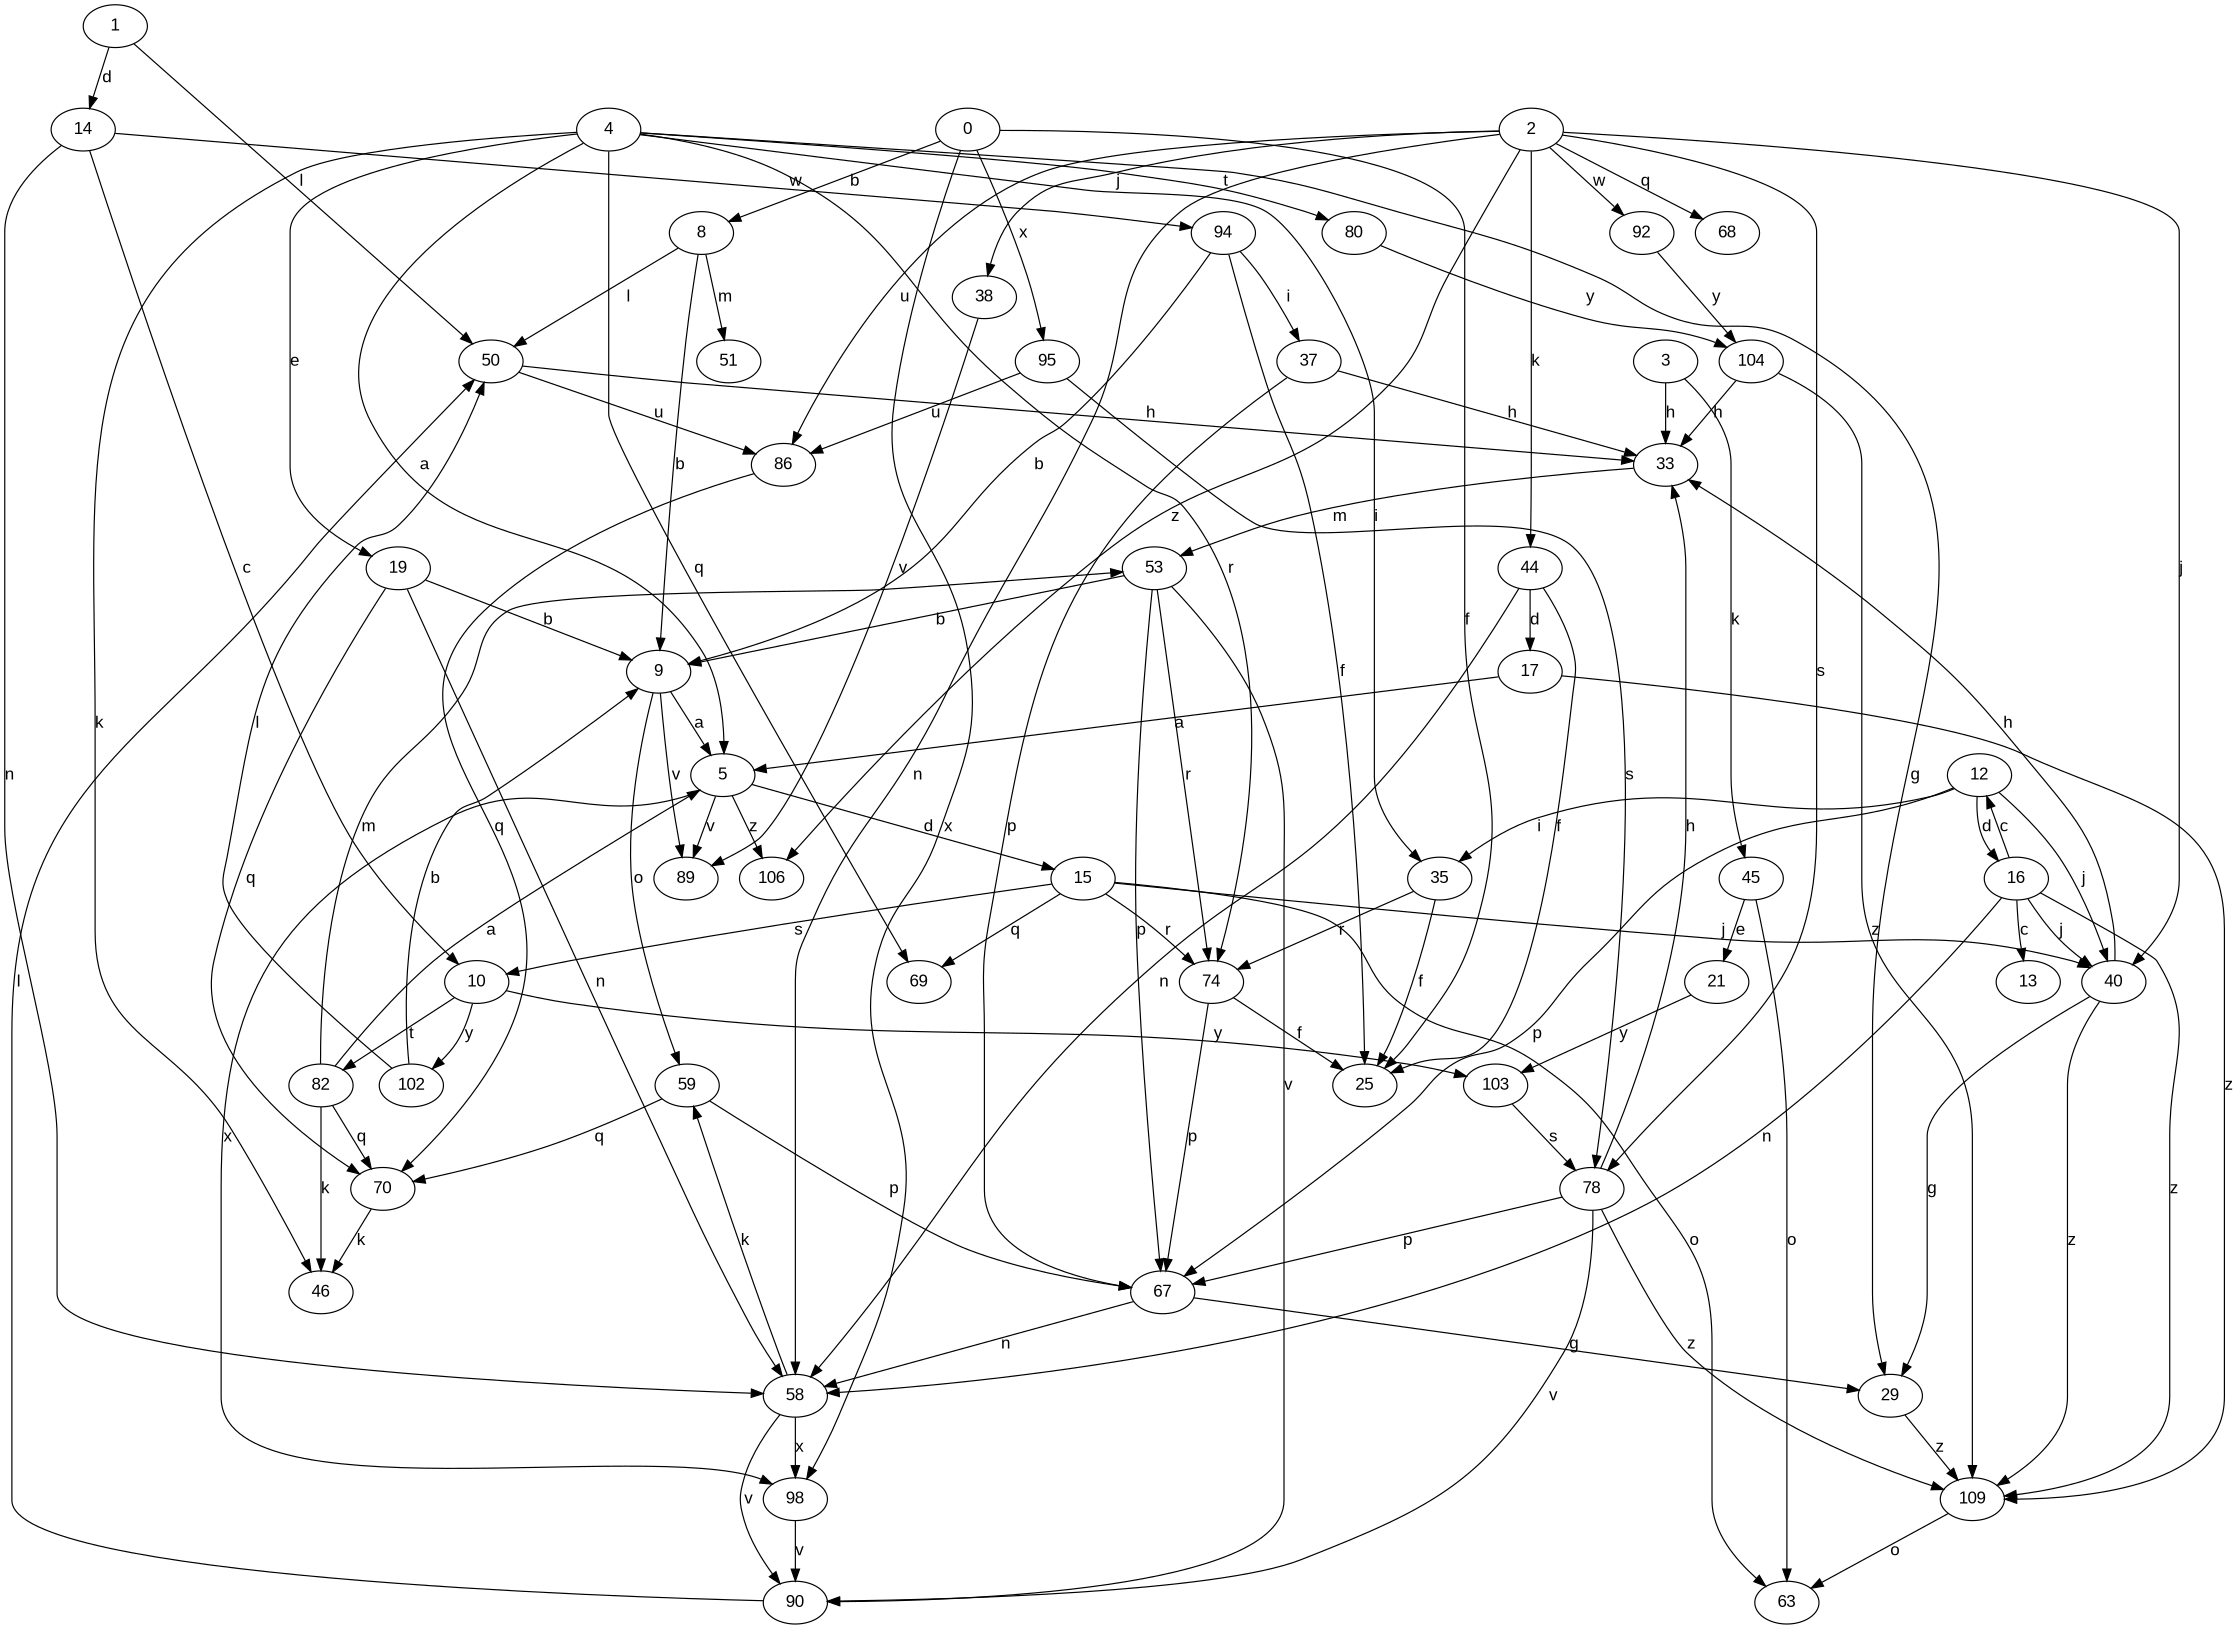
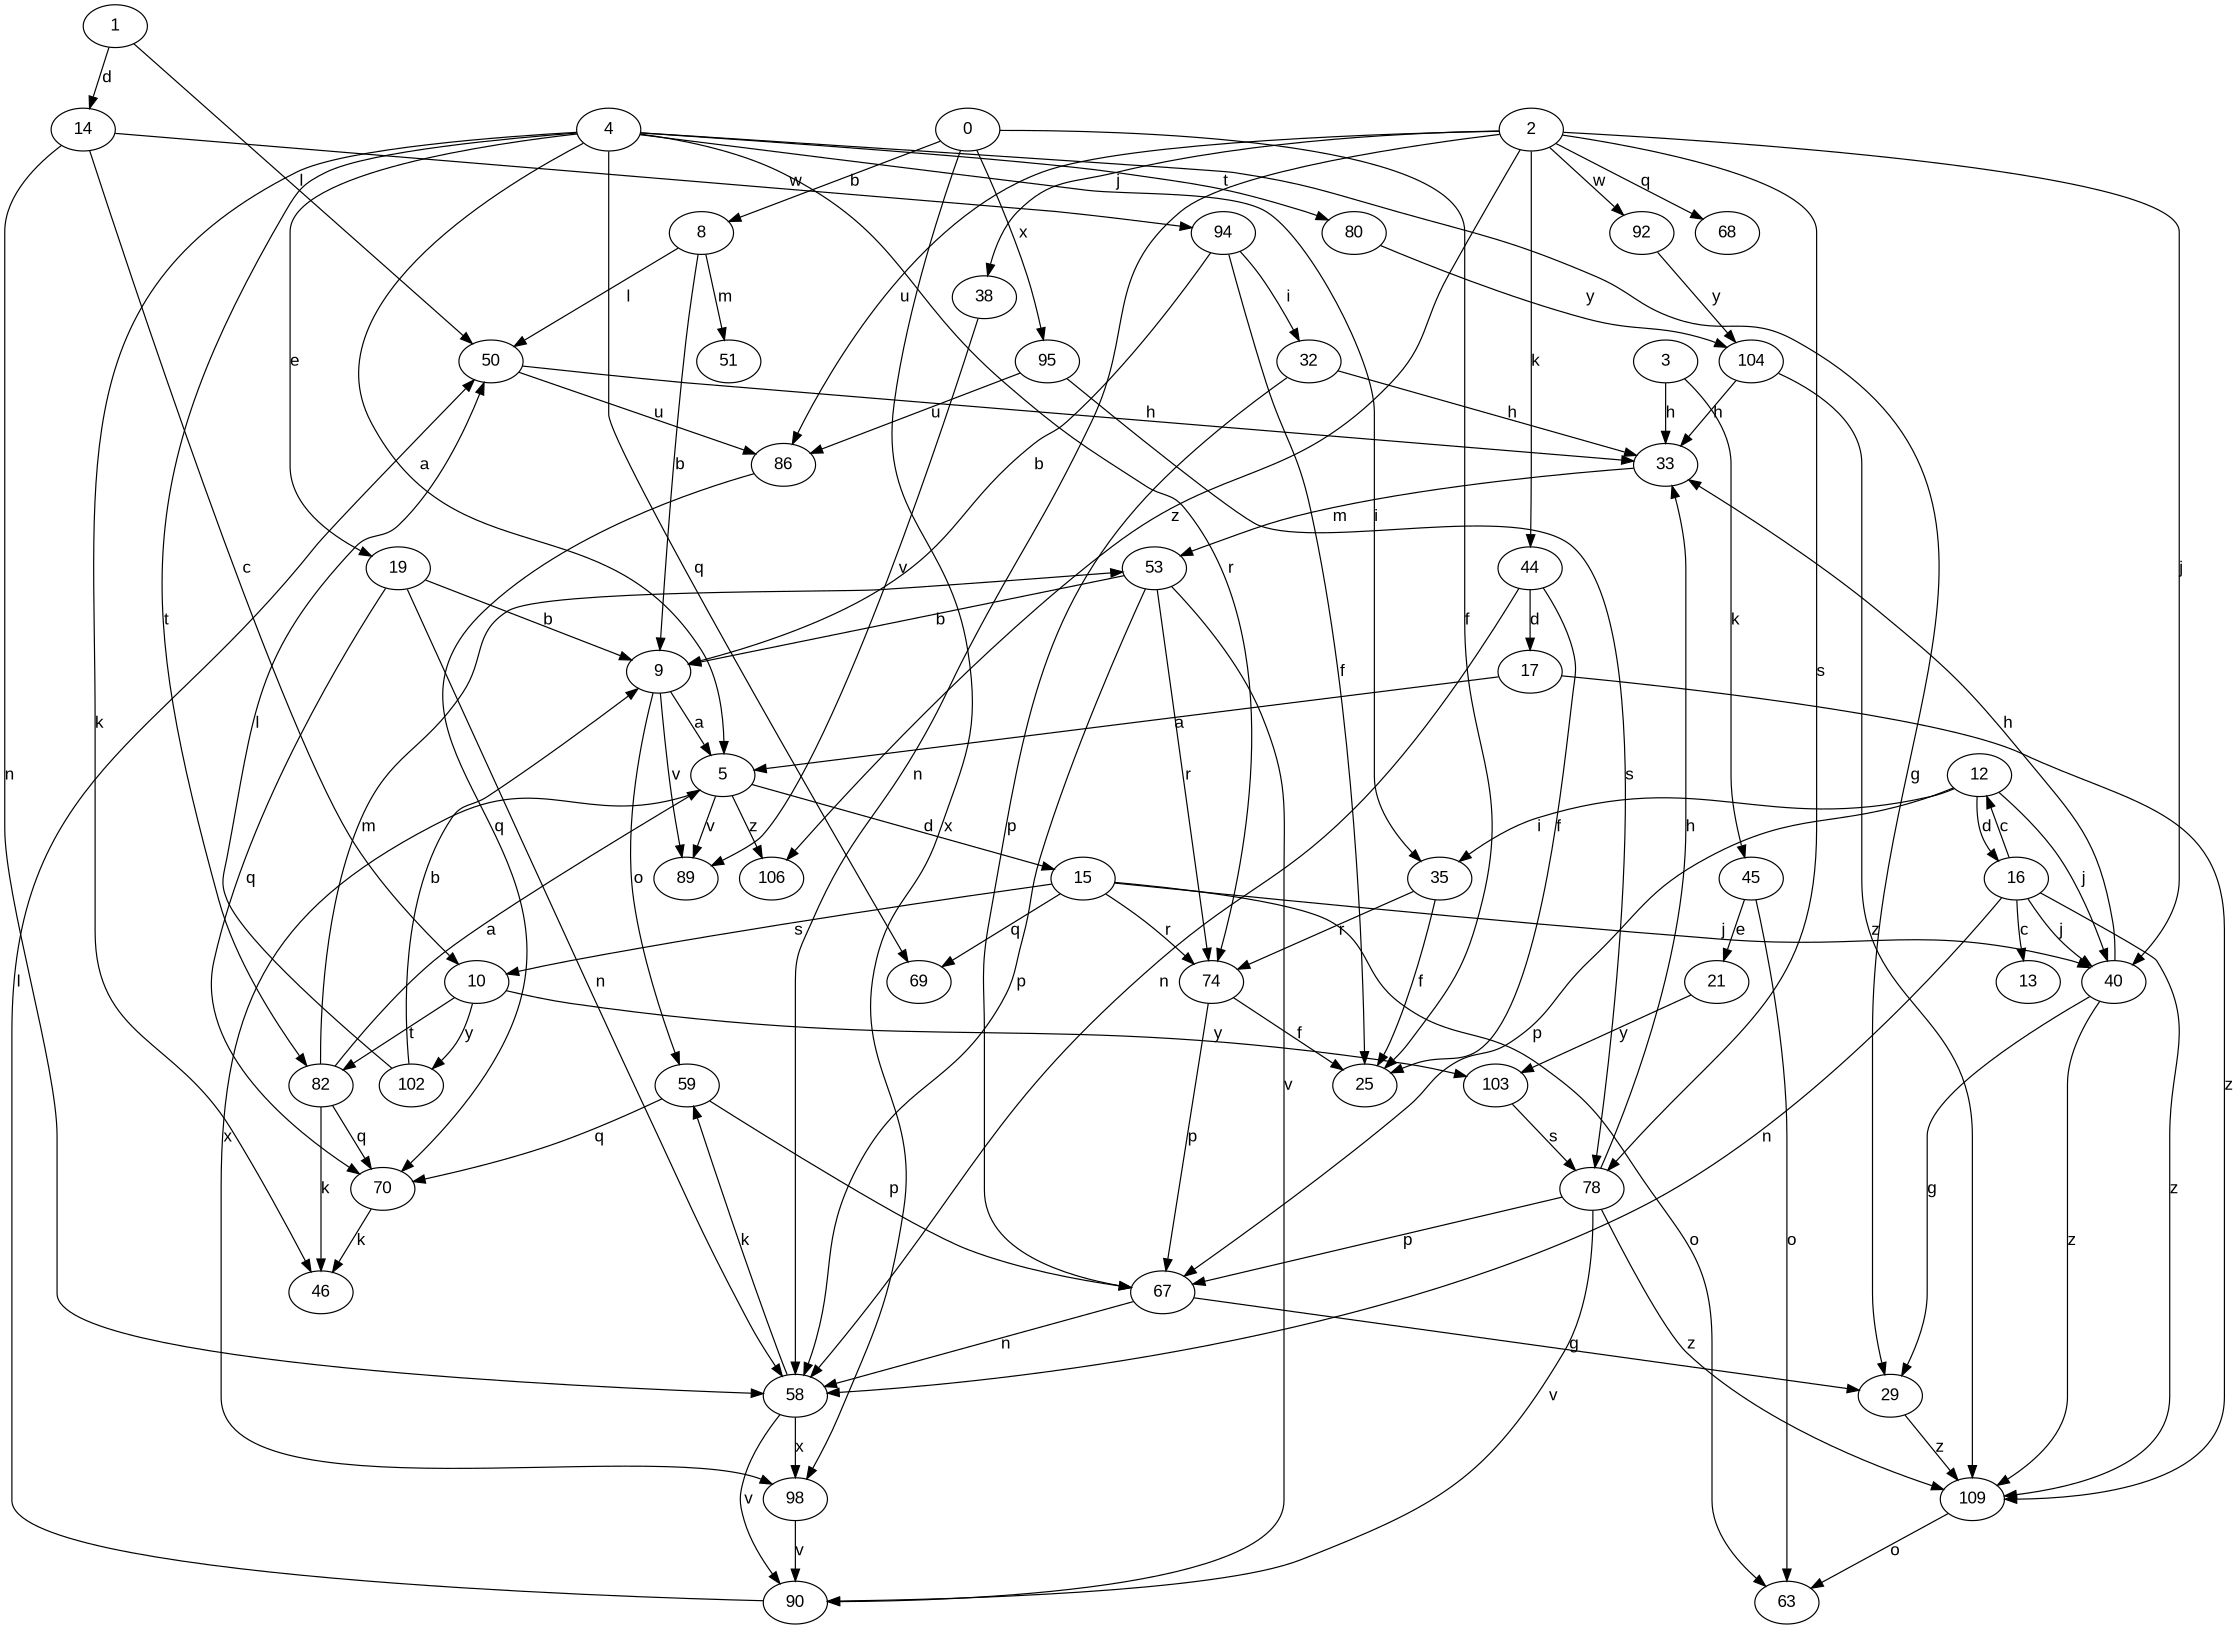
(1309, 361) -> (1309, 361)
none -> (173, 479)
(1136, 925) -> (1005, 996)
